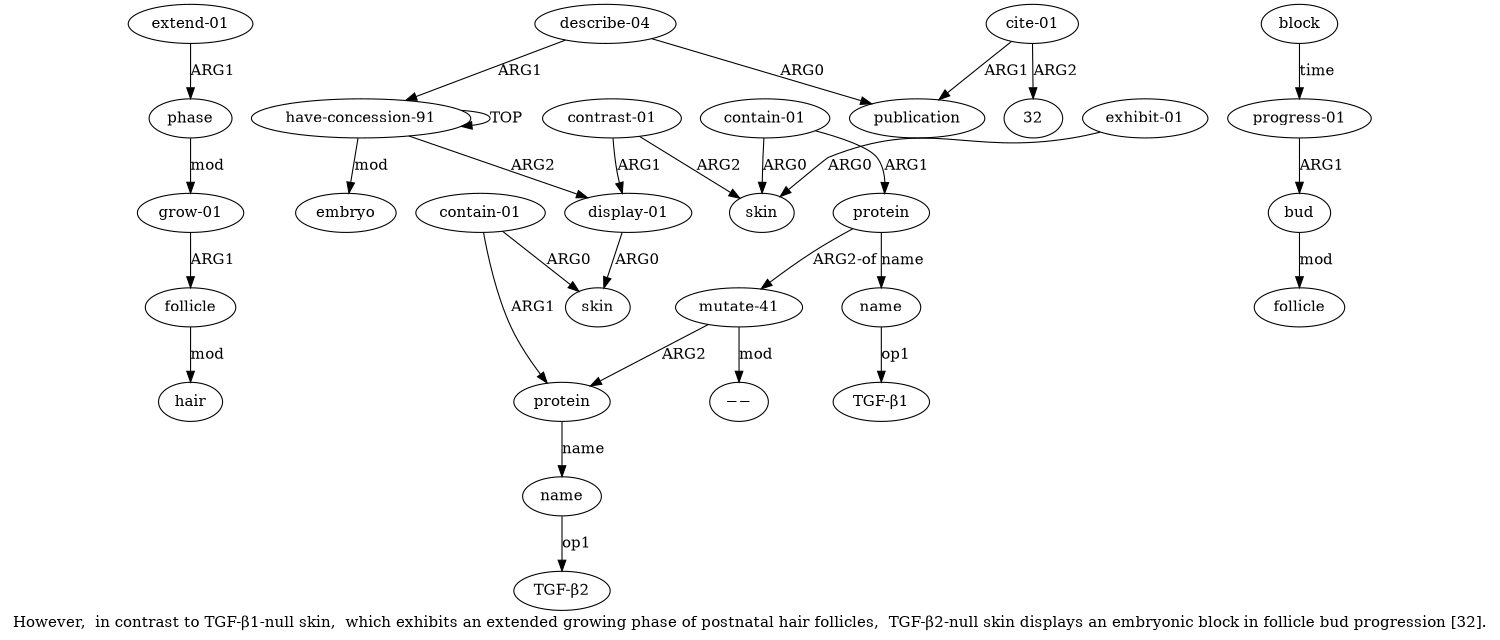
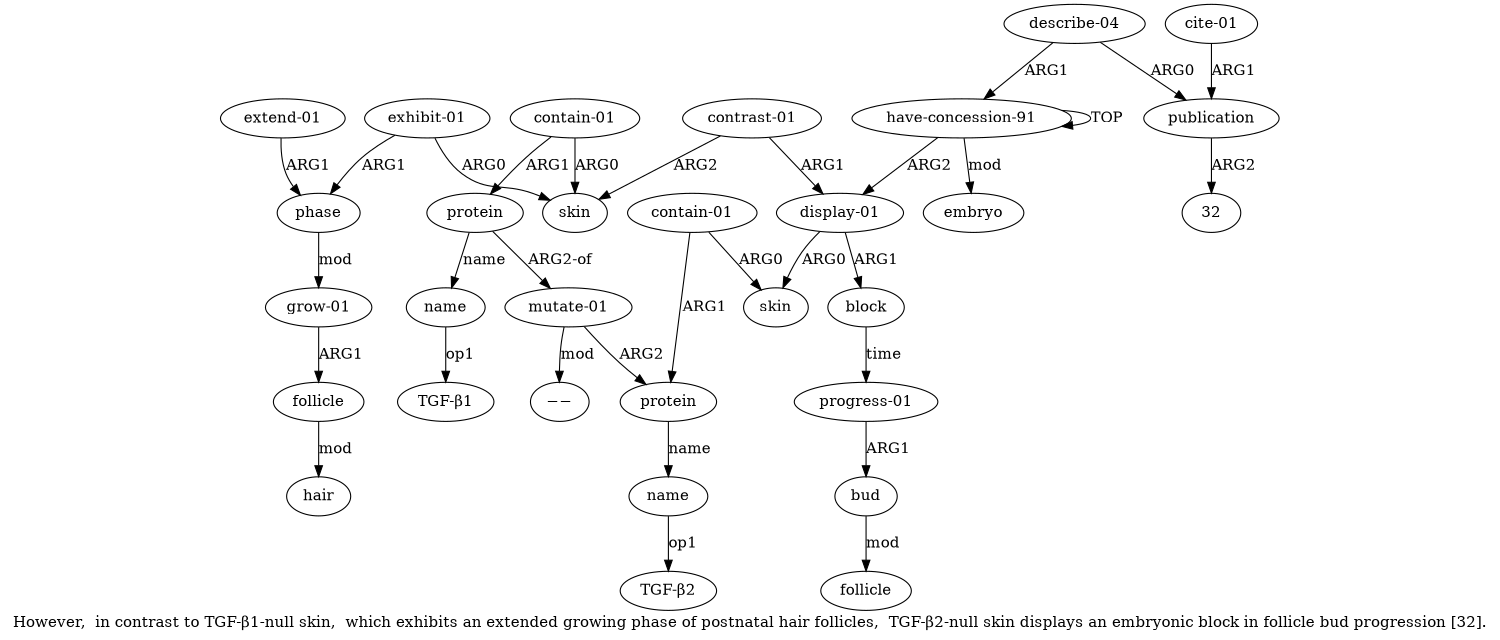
(1033, 66) -> (1211, 160)
none -> (363, 157)
none -> (852, 255)
(739, 307) -> (568, 307)
